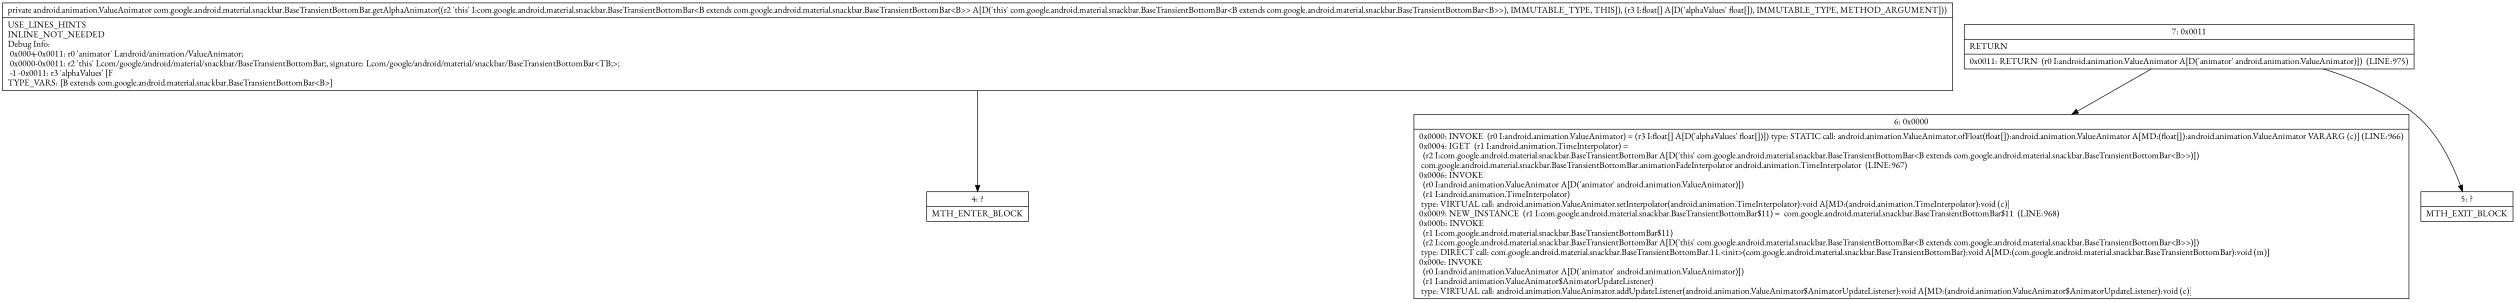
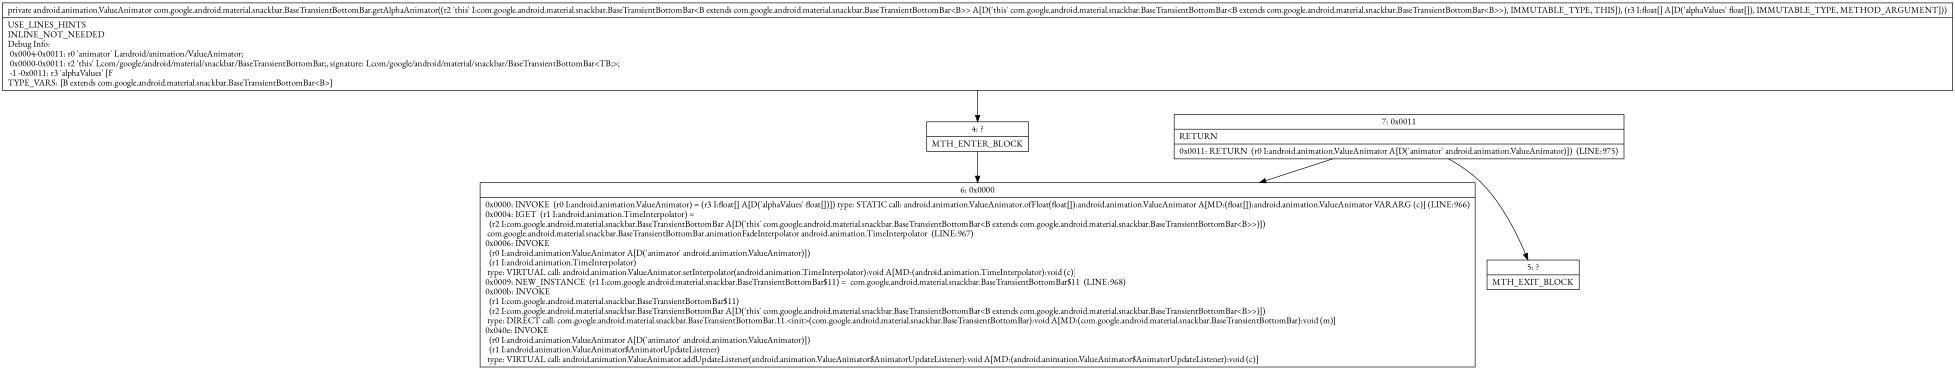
none -> (978, 164)
(1453, 262) -> (519, 330)
